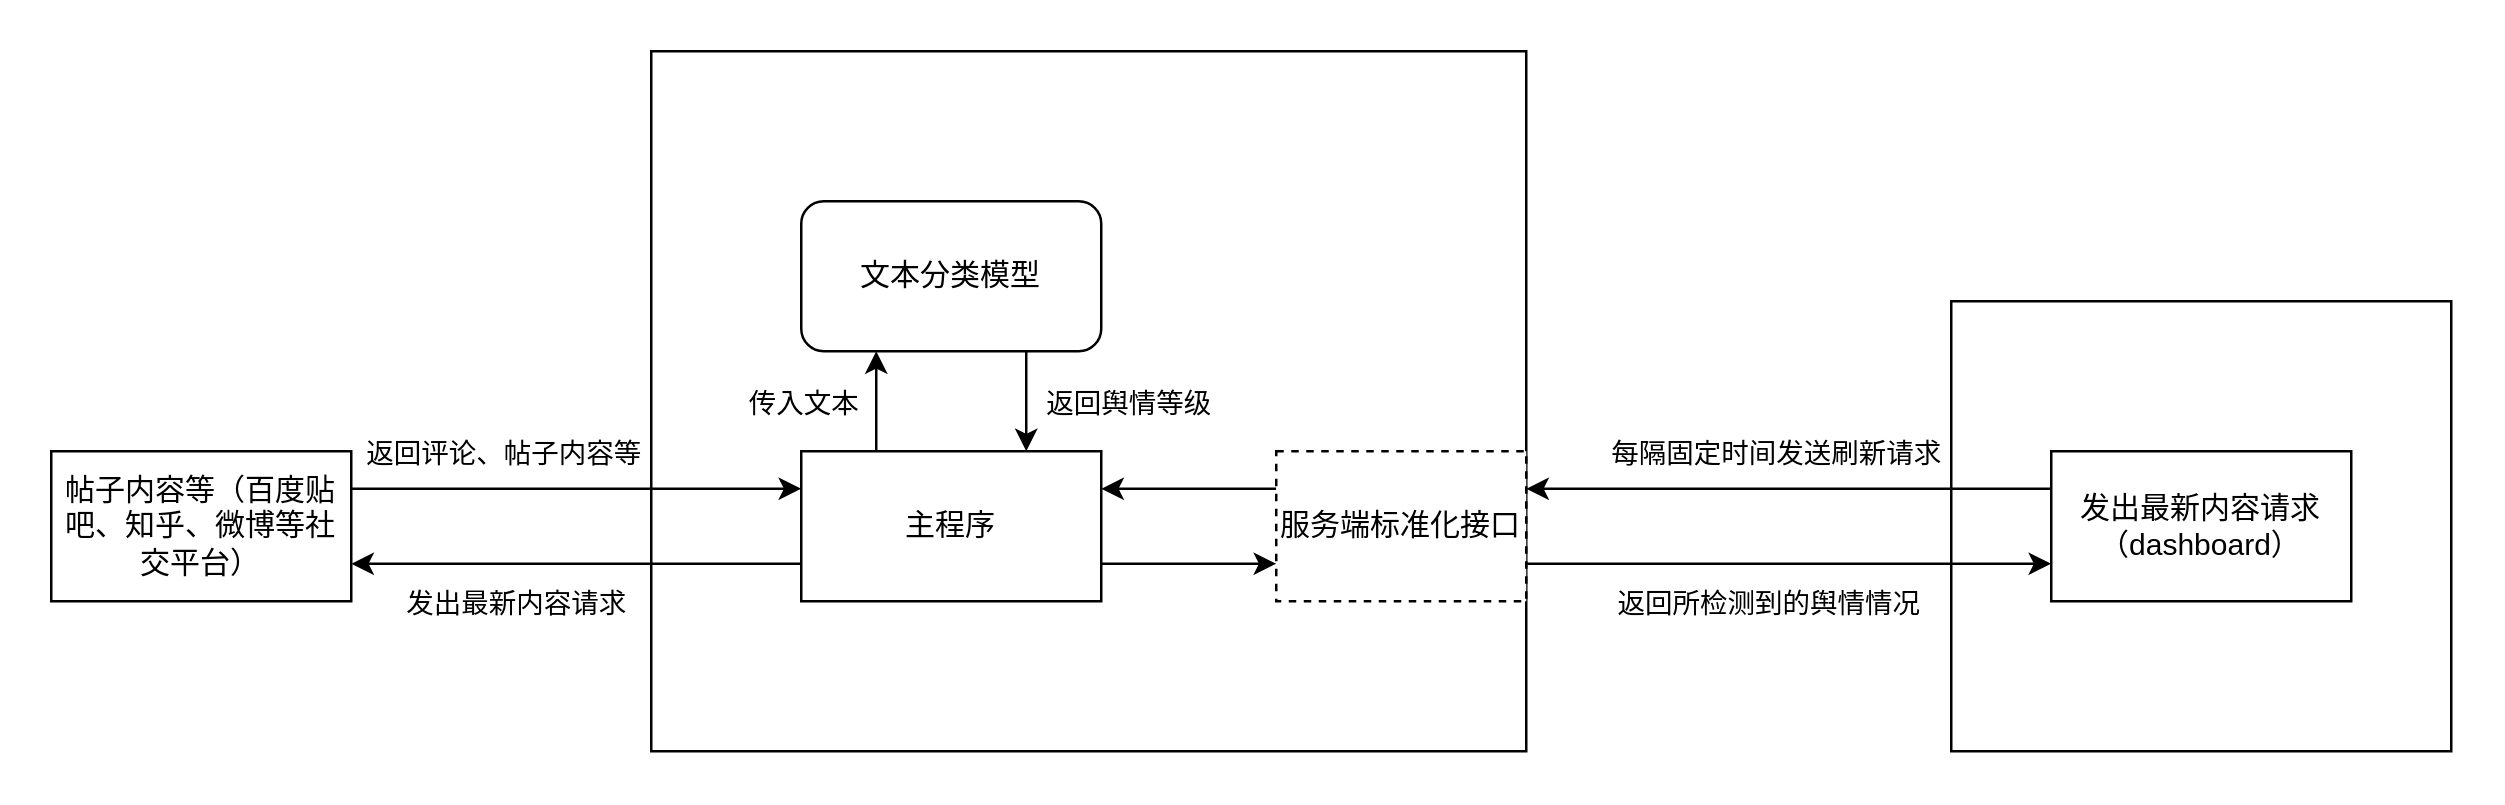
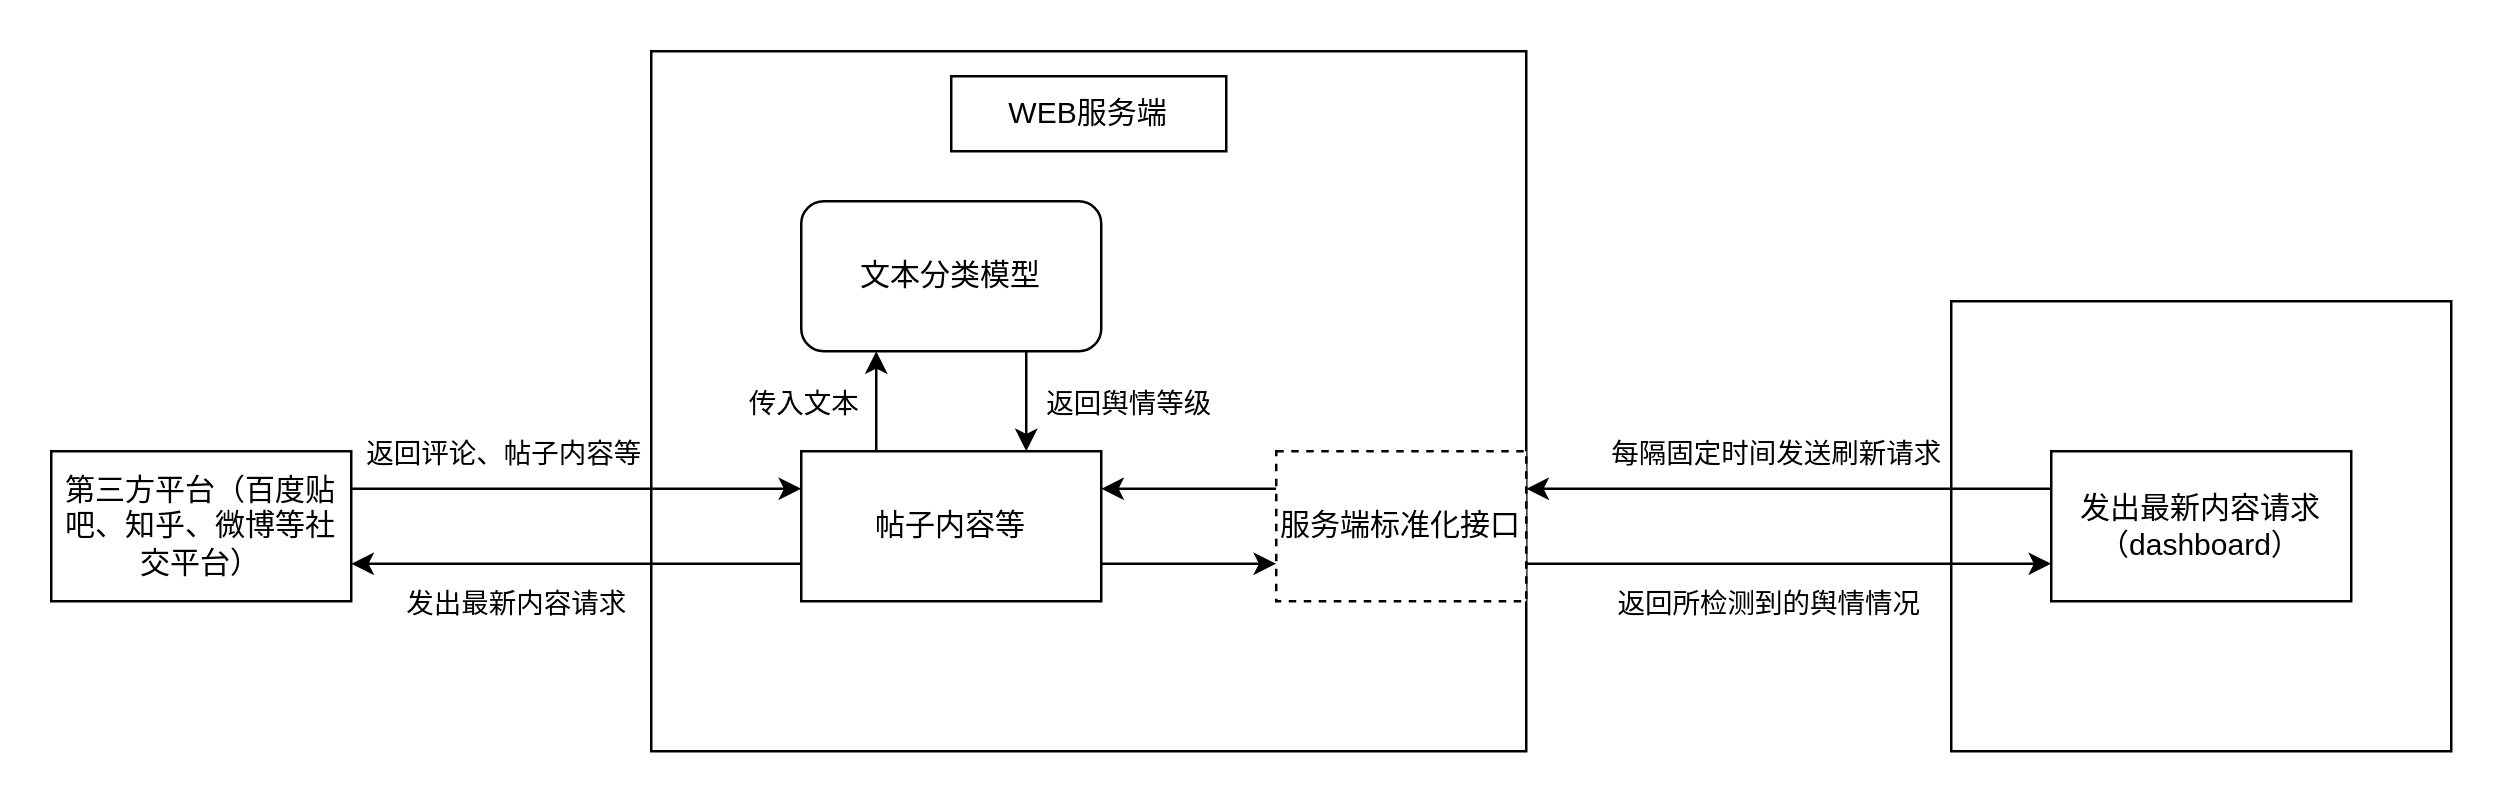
none -> (1089, 114)
(201, 526) -> (201, 526)
(951, 526) -> (951, 526)
